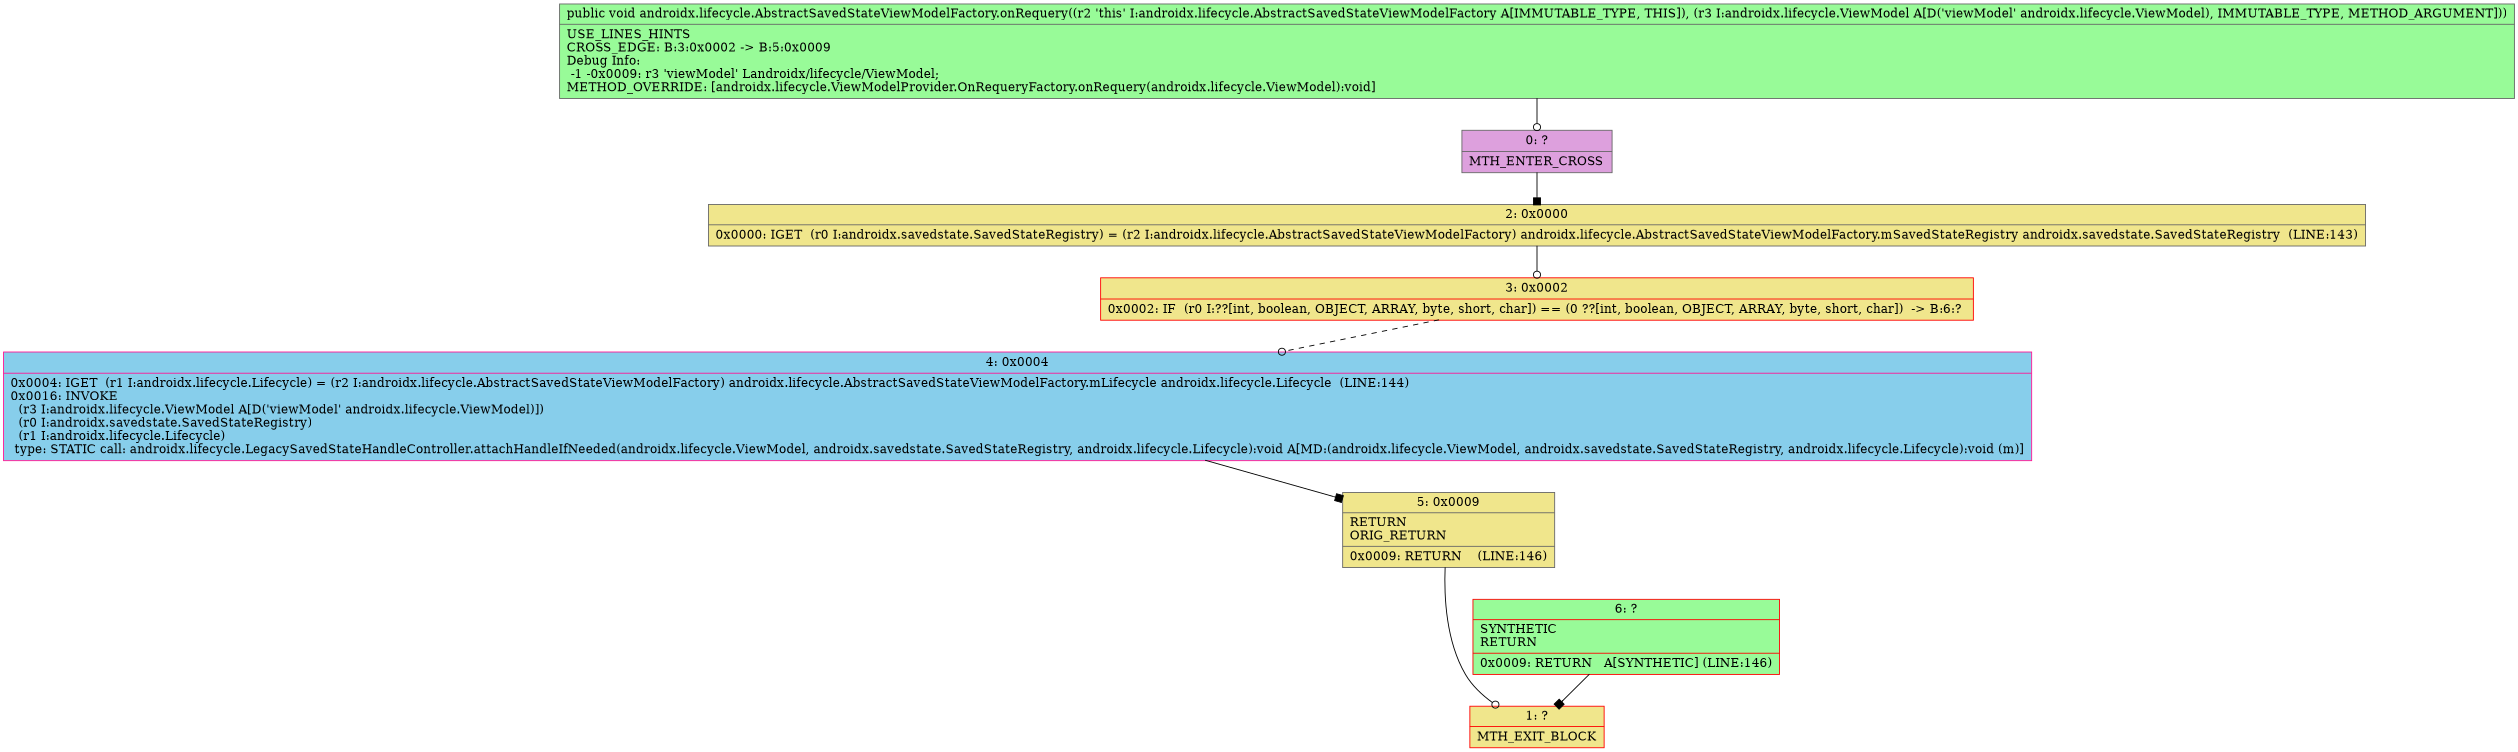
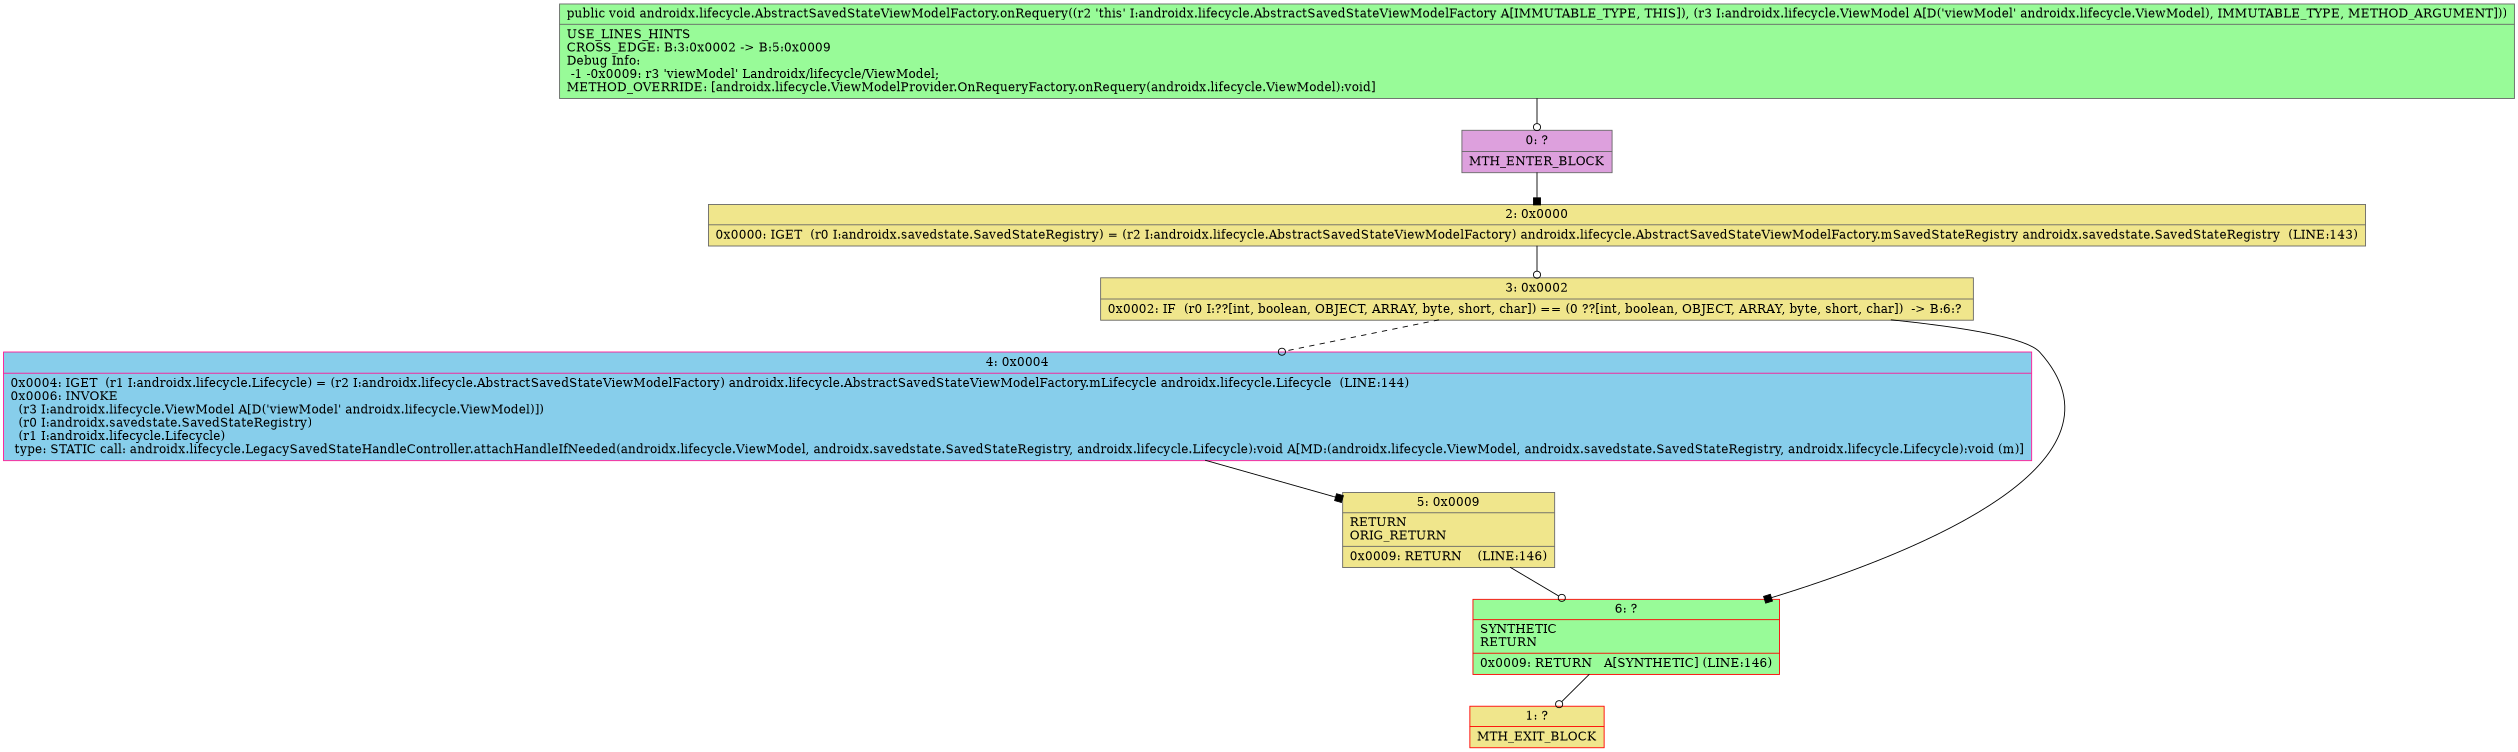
(1537, 162) -> (1537, 162)
(1537, 299) -> (1537, 299)
(68, 397) -> (68, 397)
none -> (2031, 472)
(1452, 642) -> (1534, 582)
(1576, 688) -> (1576, 688)
